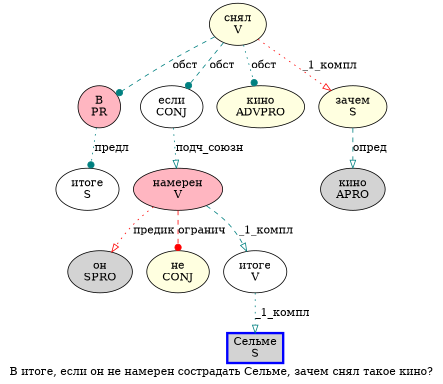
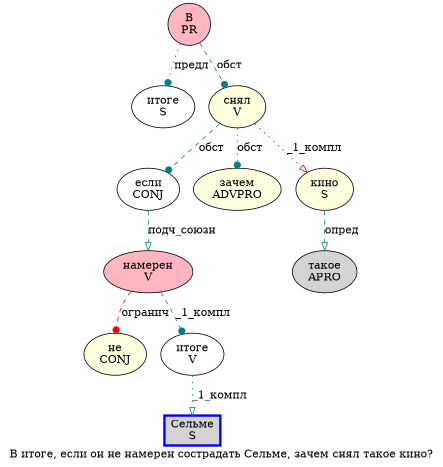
(168, 62) -> (211, 62)
(261, 107) -> (237, 189)
(353, 107) -> (325, 189)
(175, 144) -> (148, 226)
(353, 189) -> (325, 272)
(227, 223) -> (171, 310)
(100, 272) -> none
